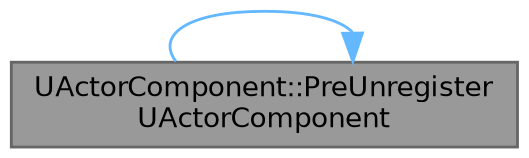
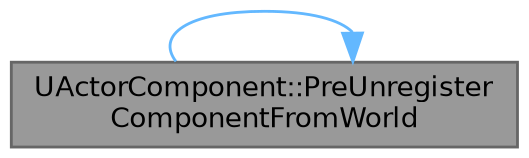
(264, 105) -> (264, 105)
